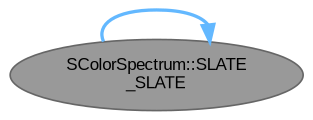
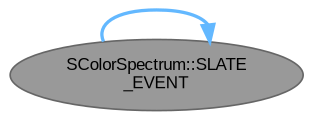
(157, 75) -> (157, 75)
